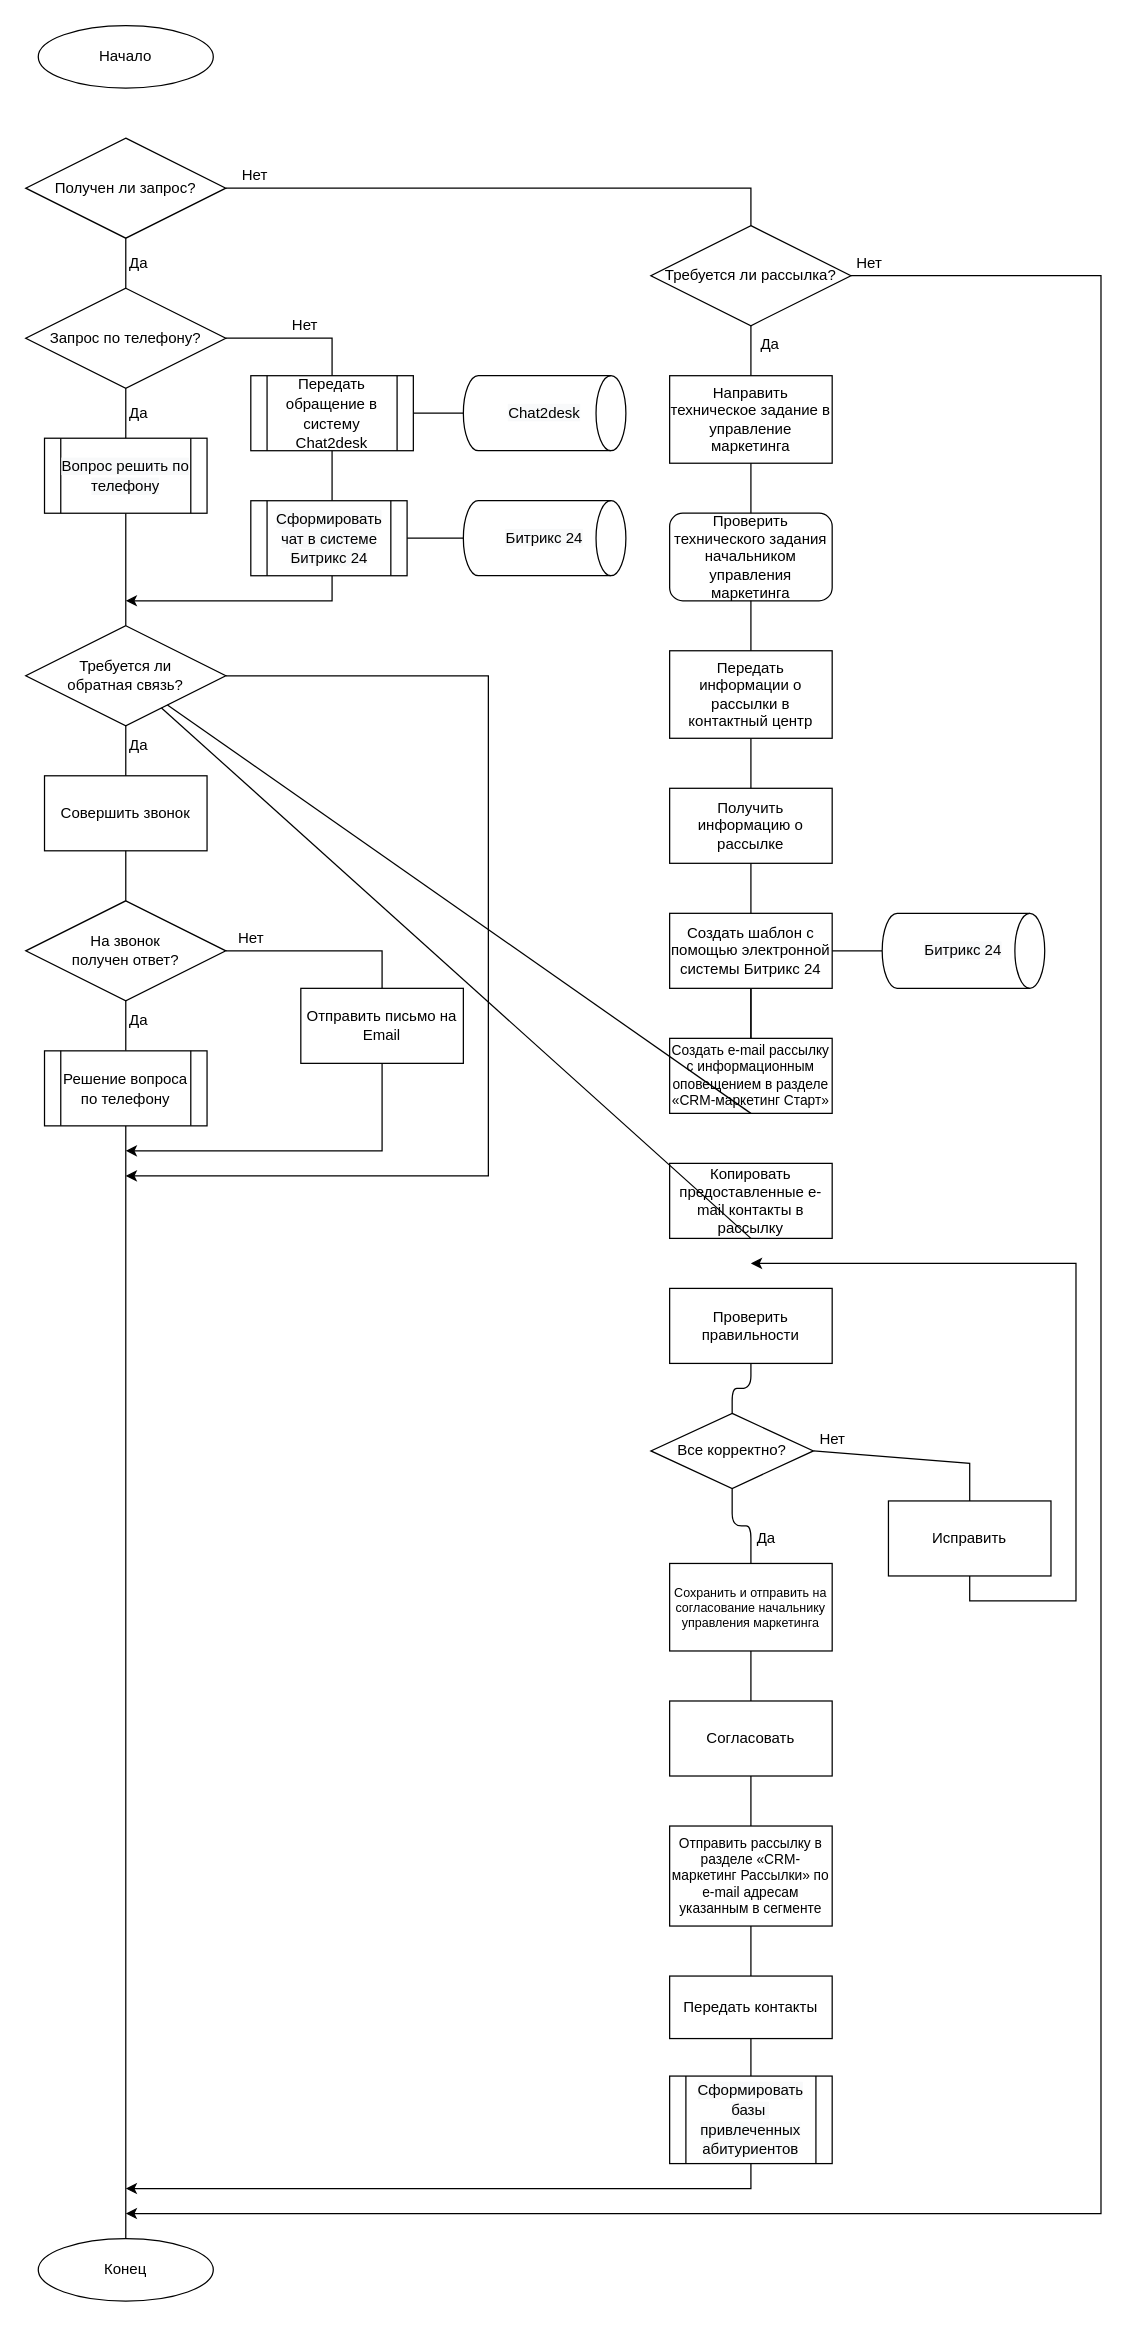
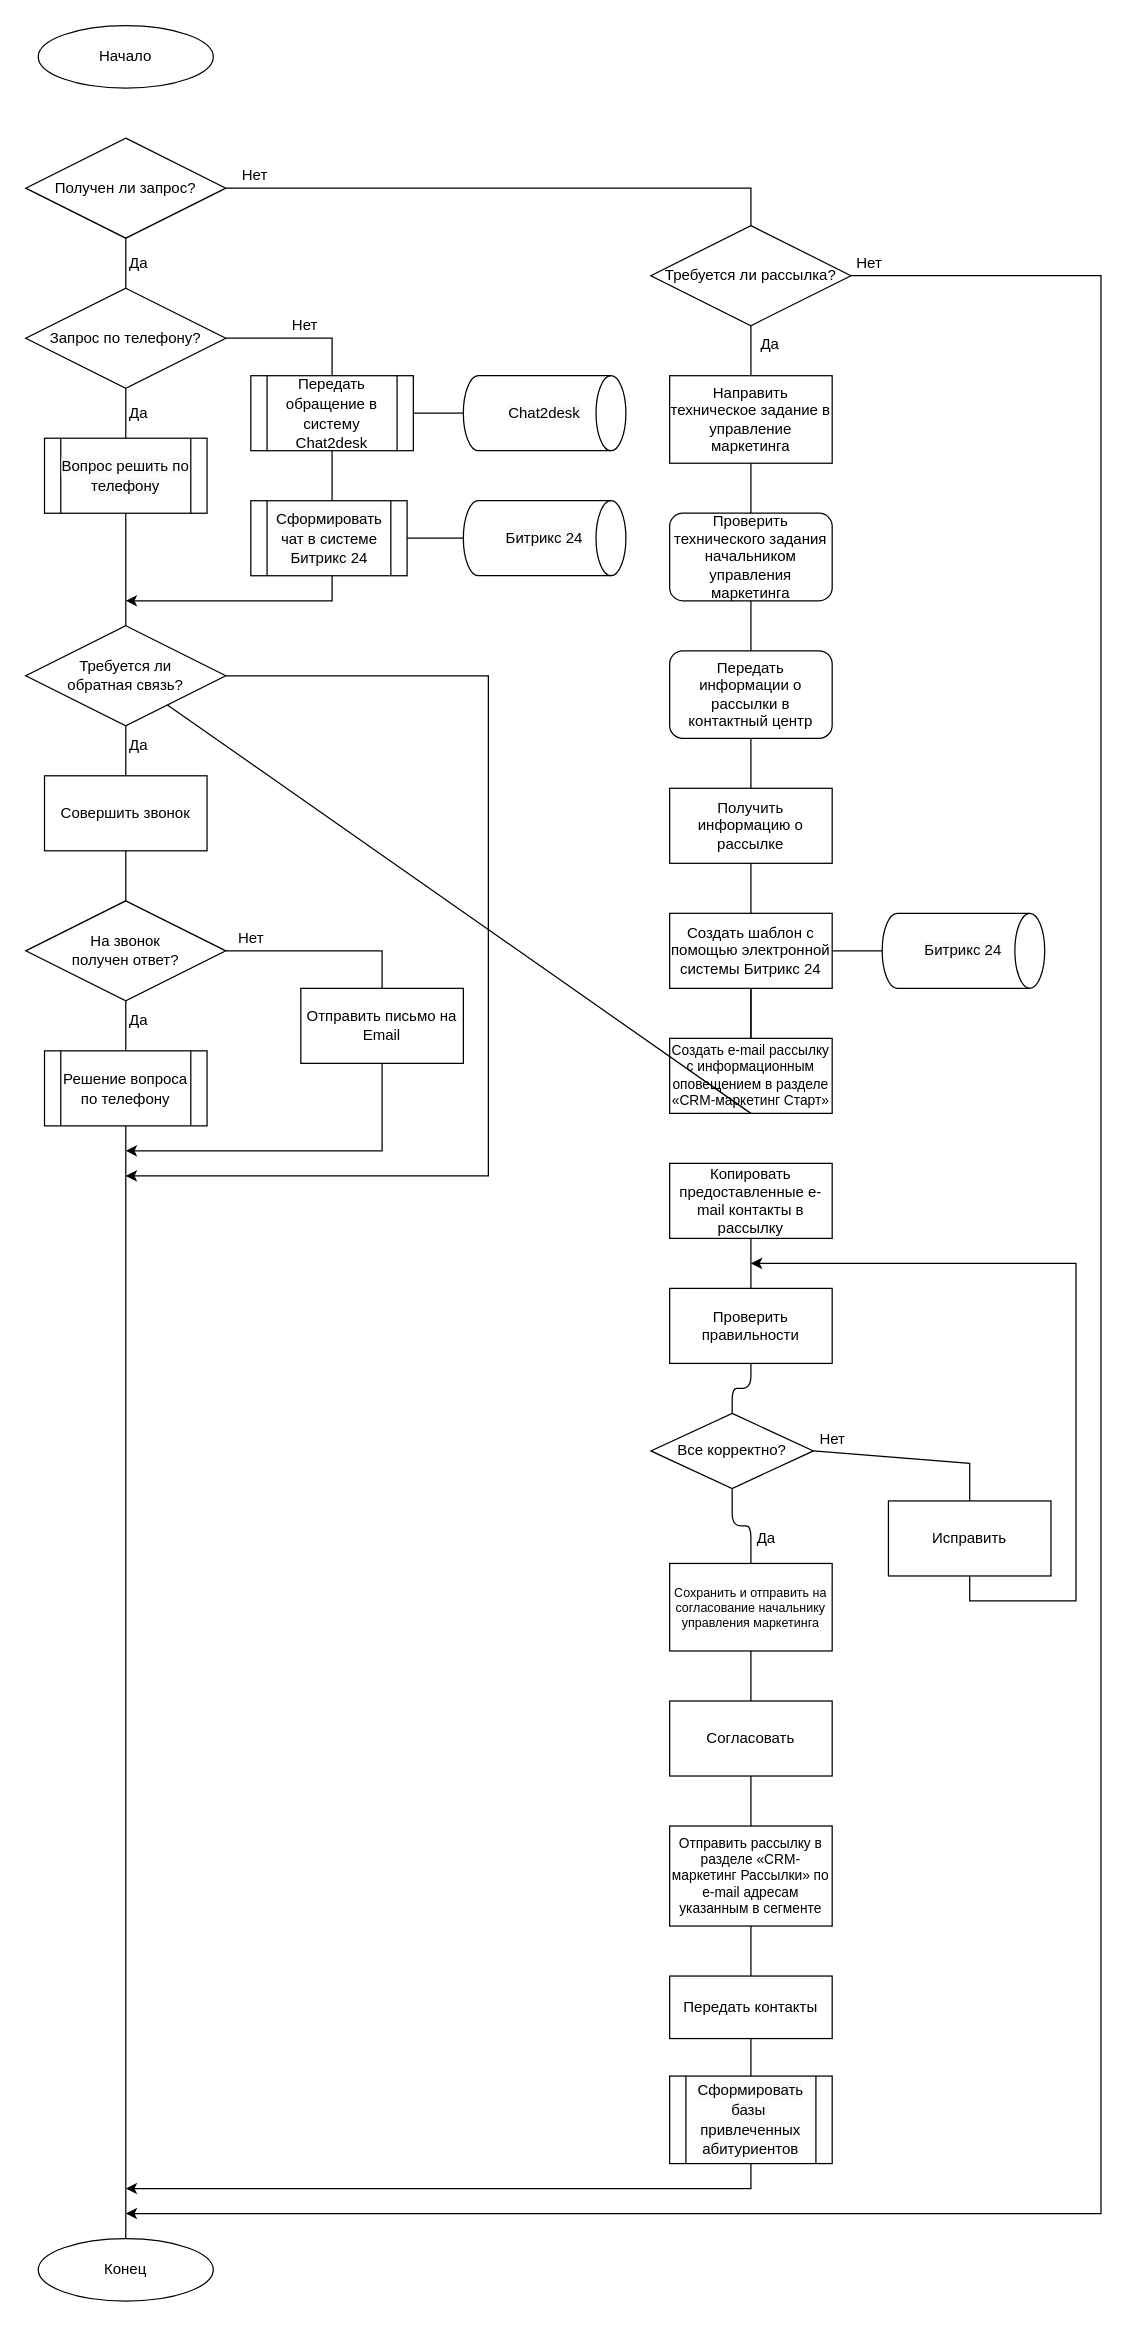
(751, 694) -> (751, 694)
(456, 973) -> (751, 1263)
